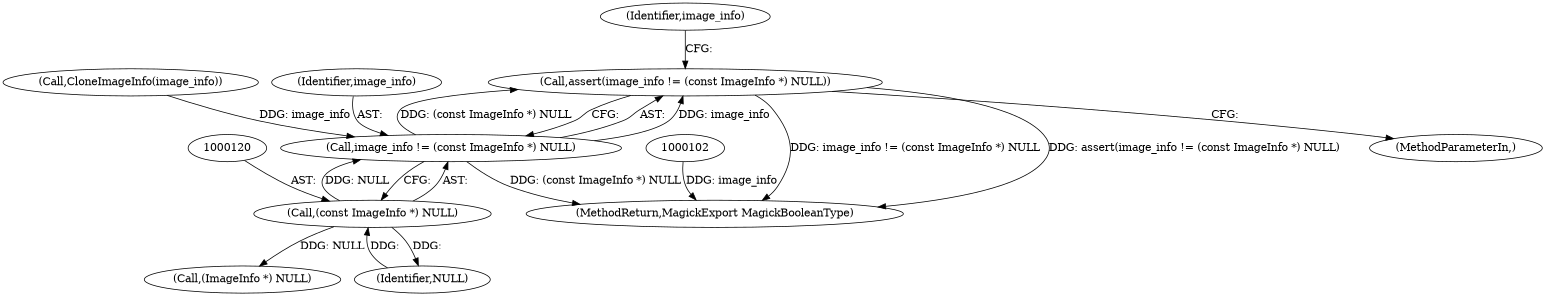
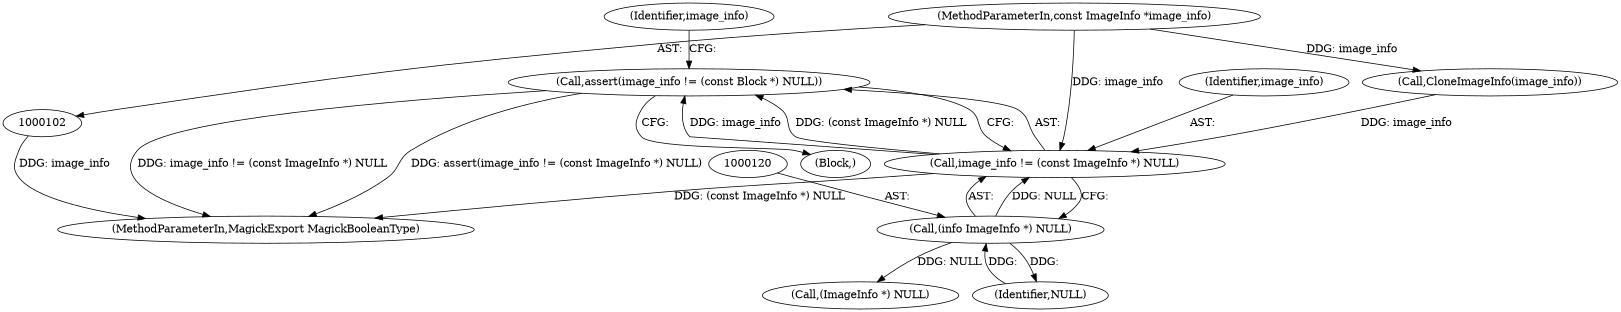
none -> (1074, 17)
(685, 82) -> (689, 82)
(1456, 148) -> (836, 164)
(372, 214) -> (991, 230)
(715, 214) -> (266, 230)
